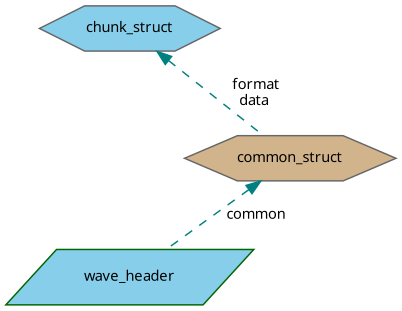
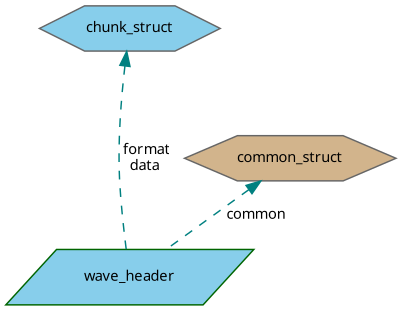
(216, 98) -> (119, 158)
